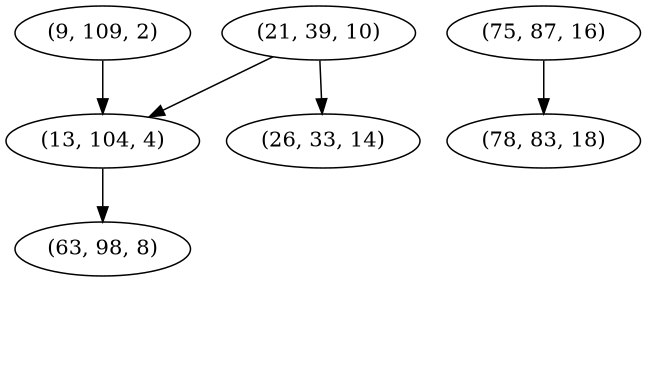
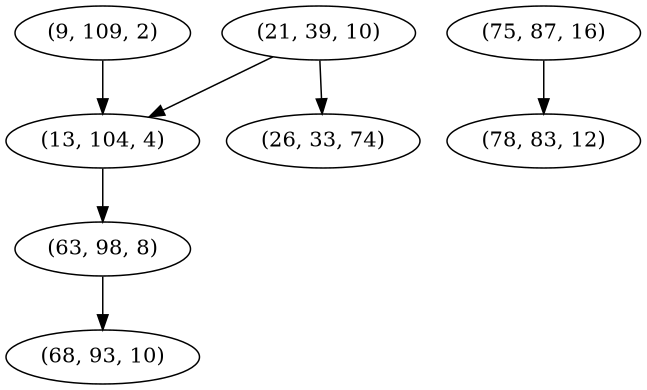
(323, 141) -> (323, 141)
(544, 141) -> (544, 141)
none -> (103, 357)
